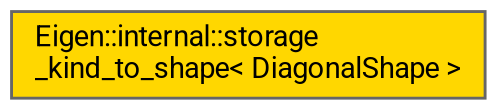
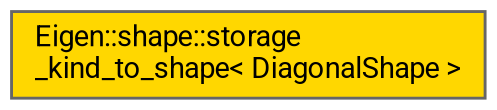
(248, 55) -> (248, 55)
